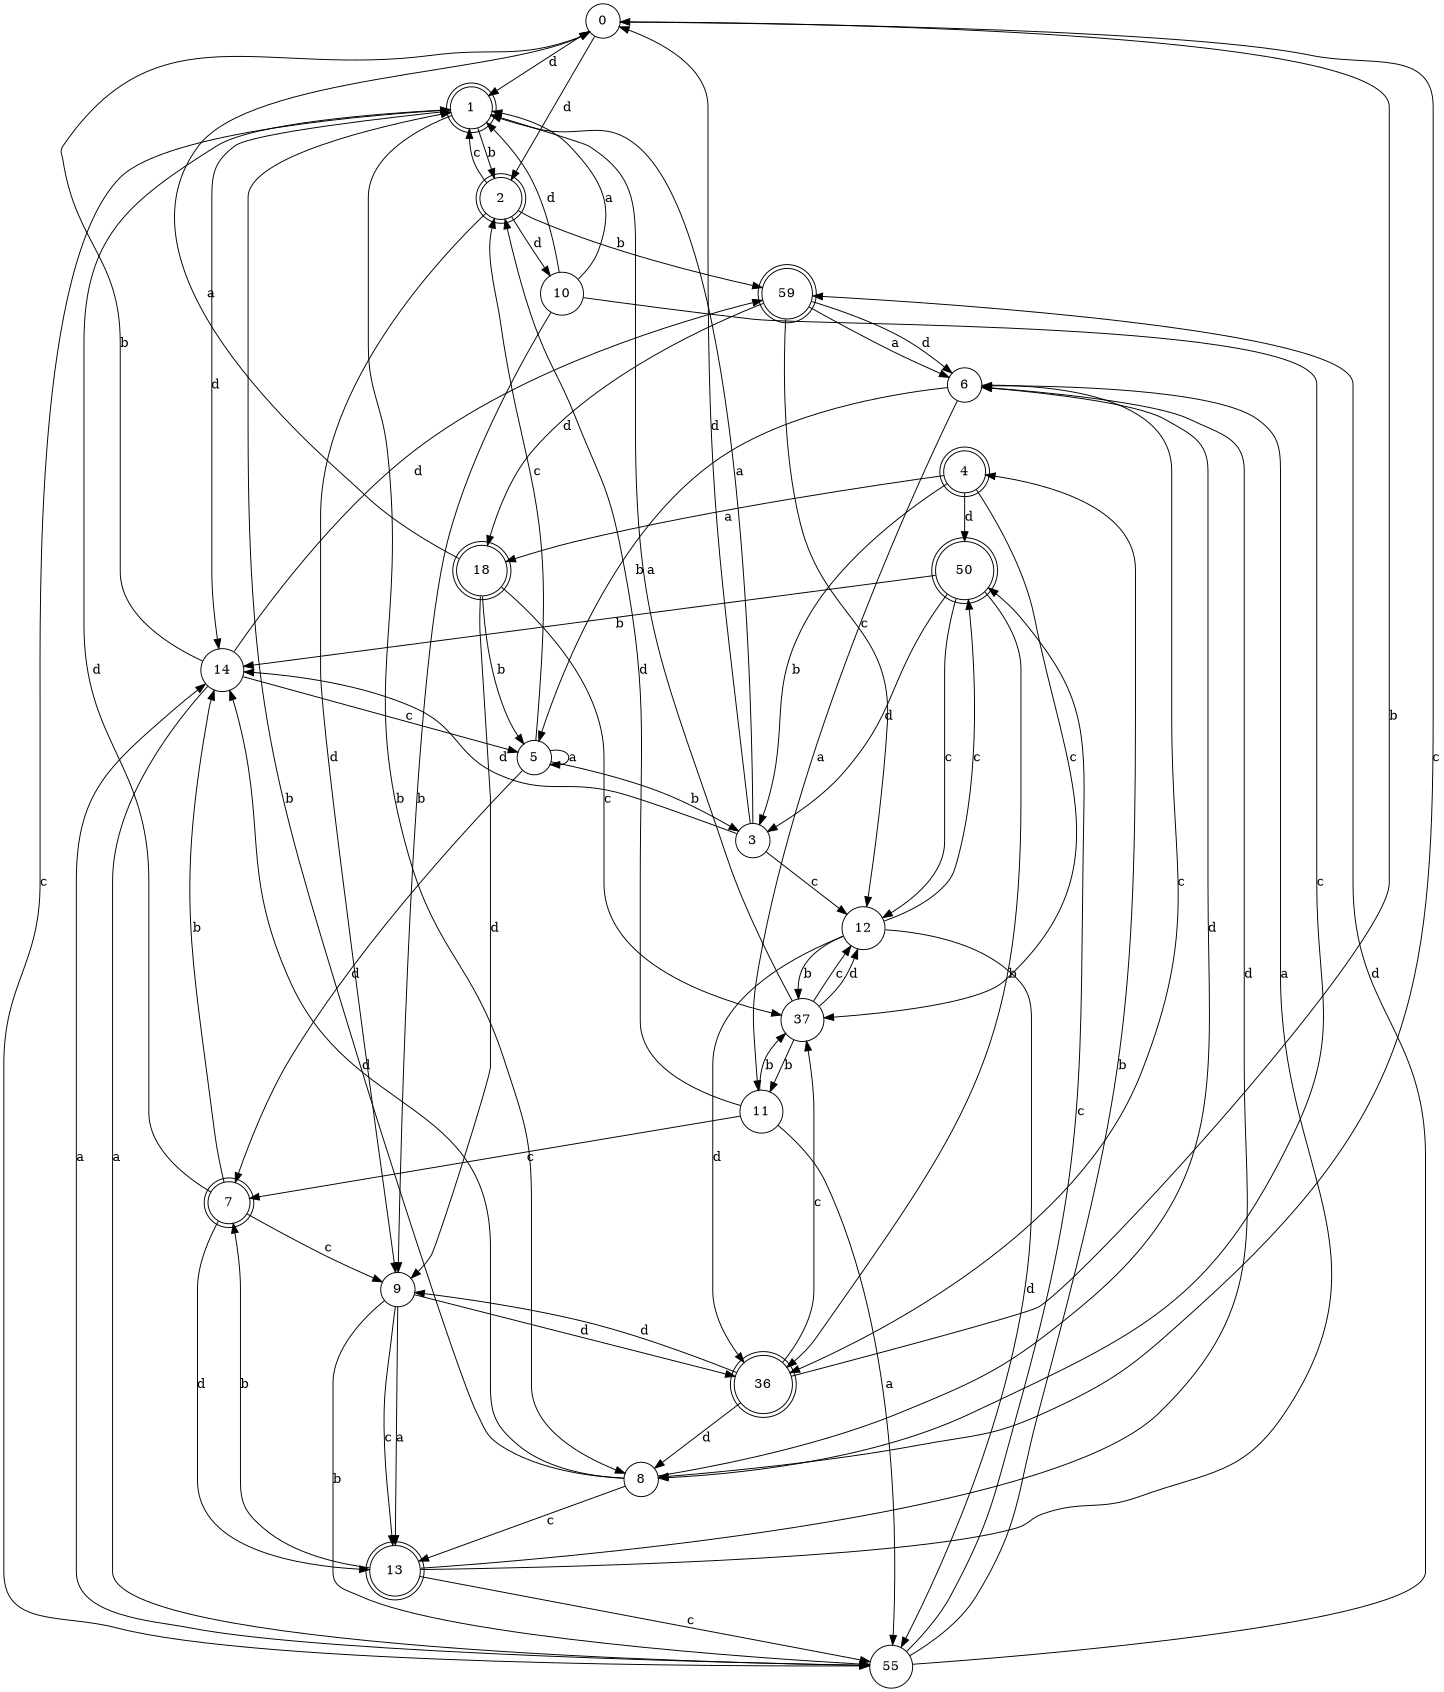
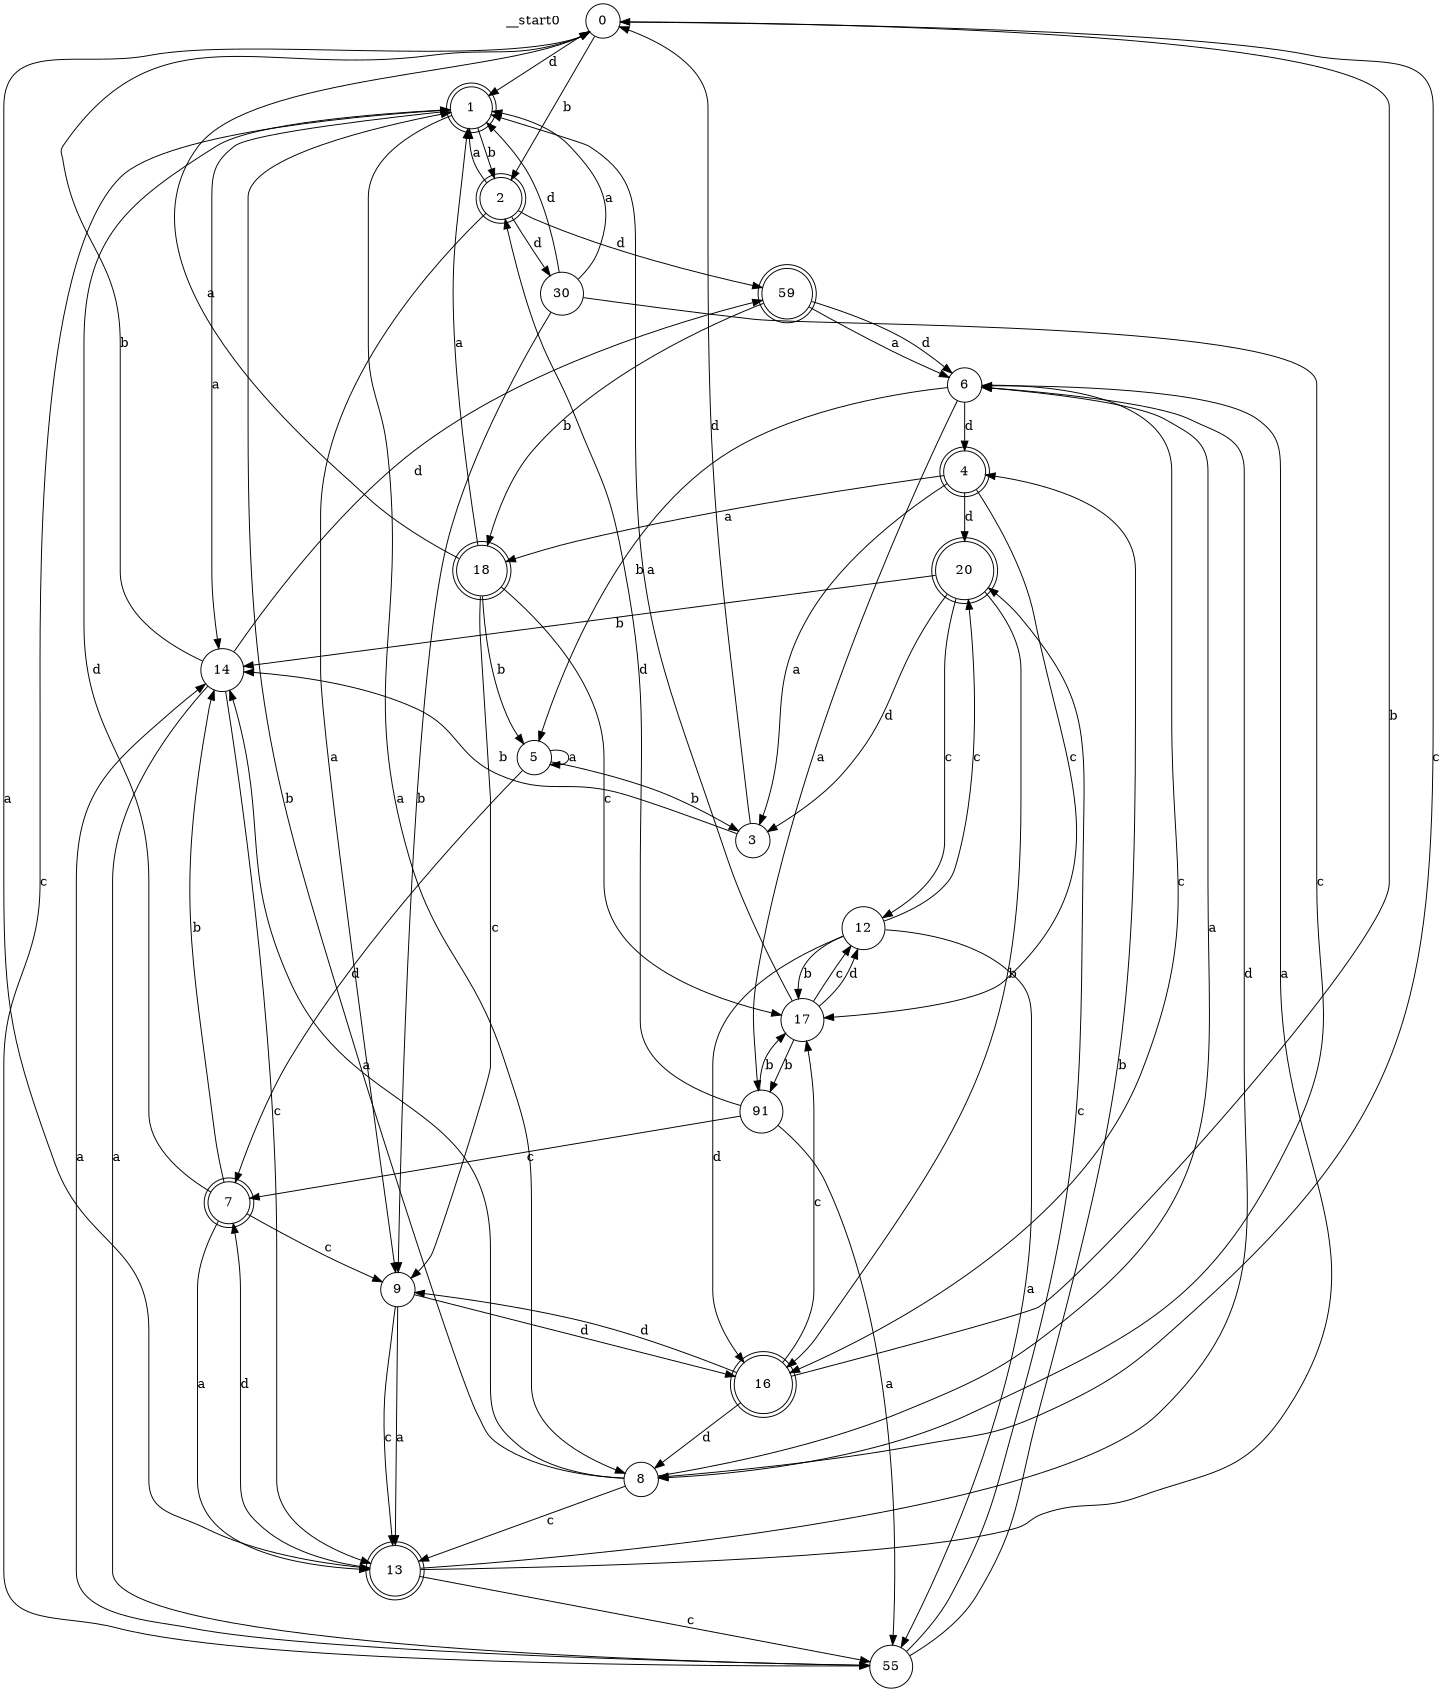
none -> (533, 21)
(568, 108) -> (568, 108)
(477, 153) -> (477, 153)
(621, 244) -> (621, 244)
(562, 294) -> (562, 294)
(216, 385) -> (216, 385)
(725, 405) -> (455, 342)
none -> (965, 422)
(568, 427) -> (568, 427)
(532, 483) -> none
(965, 571) -> (965, 571)
(844, 608) -> none
none -> (4, 623)
(797, 670) -> (797, 670)
(376, 713) -> (274, 1146)
(334, 758) -> (334, 758)
(504, 758) -> (504, 758)
(401, 799) -> (401, 799)
(802, 880) -> none
(495, 928) -> (495, 928)
(1213, 928) -> (1213, 928)
(1369, 974) -> none
(802, 1020) -> (802, 1020)
(367, 1066) -> (367, 1066)
(761, 1112) -> (761, 1112)
(1031, 1290) -> (1031, 1290)
(202, 1385) -> (202, 1385)
(245, 1385) -> (245, 1385)
(763, 1385) -> (763, 1385)
(445, 1620) -> none
